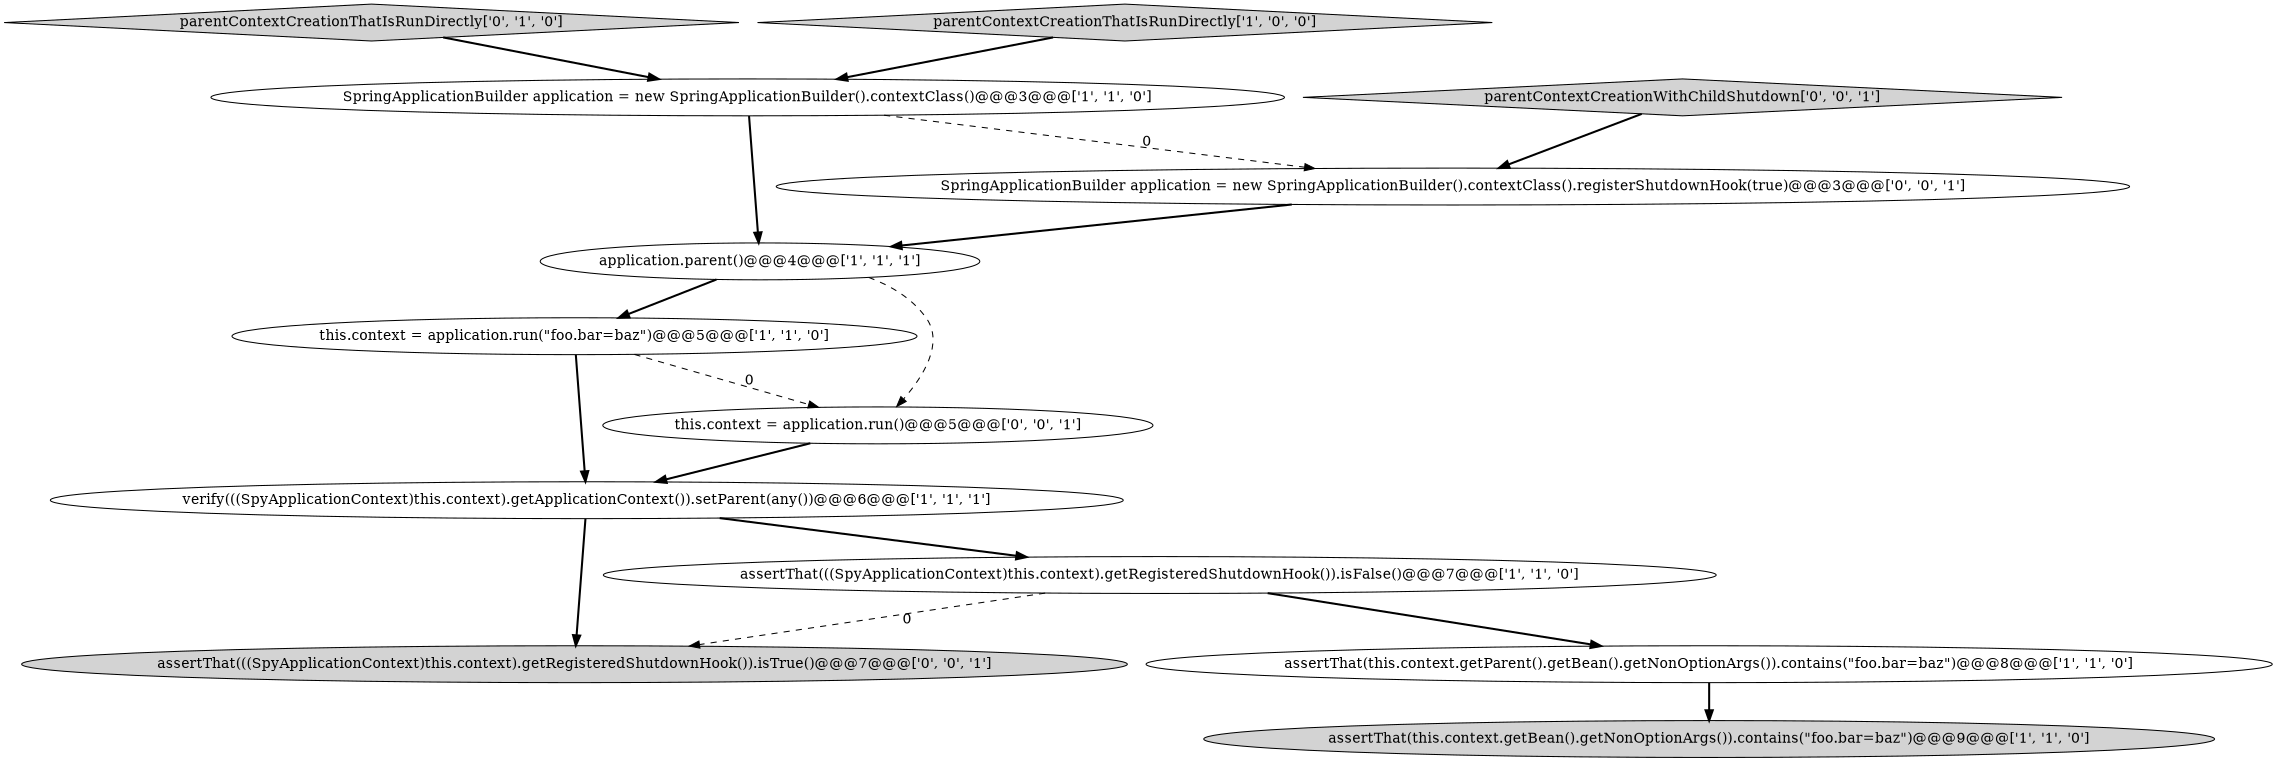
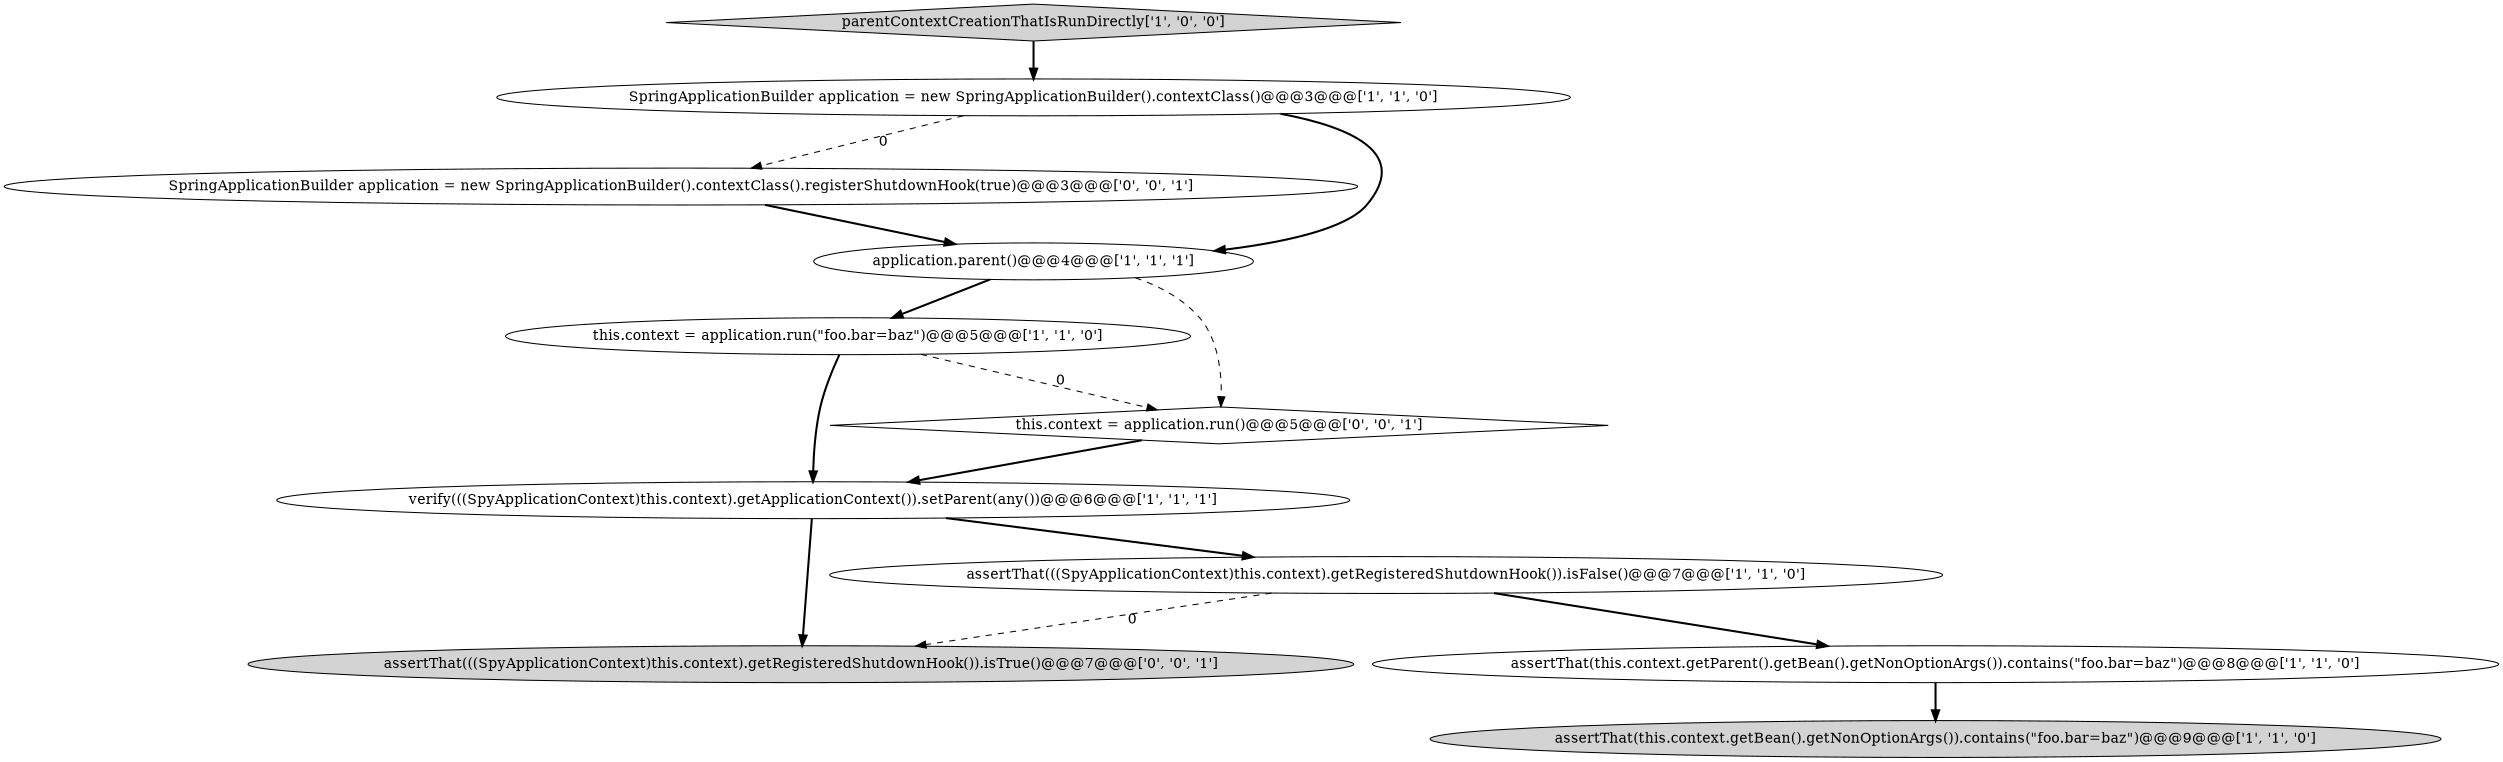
(372, 23) -> none
(1683, 97) -> none
(878, 425) -> (1219, 425)
